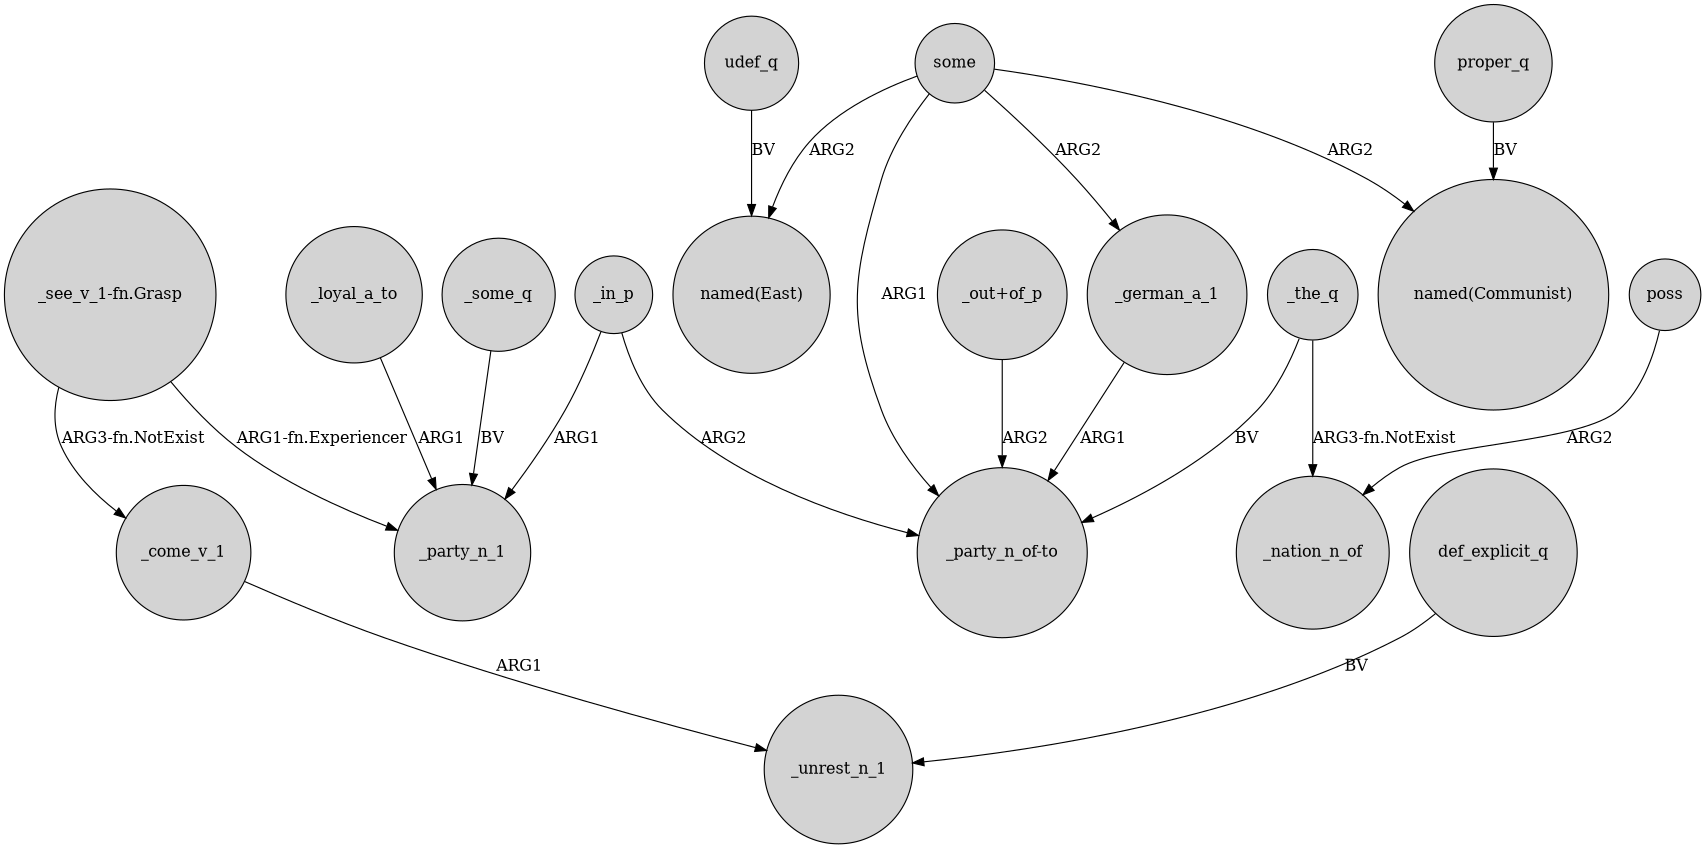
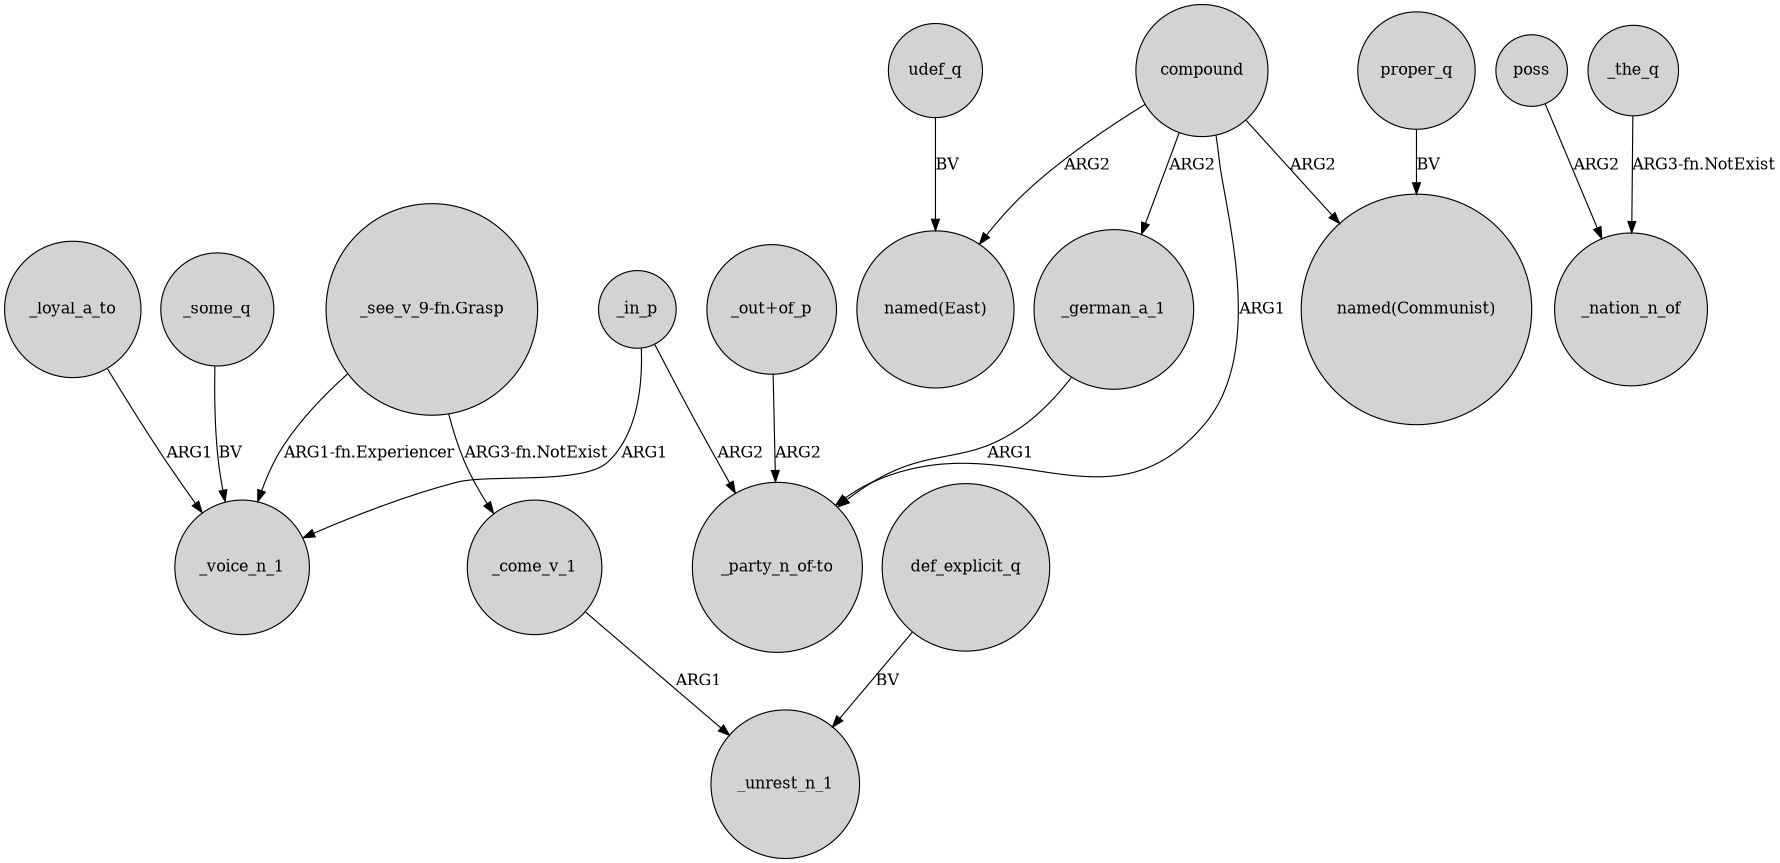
(955, 63) -> (1202, 71)
(110, 295) -> (432, 309)
(1214, 448) -> none
(462, 553) -> (242, 567)
